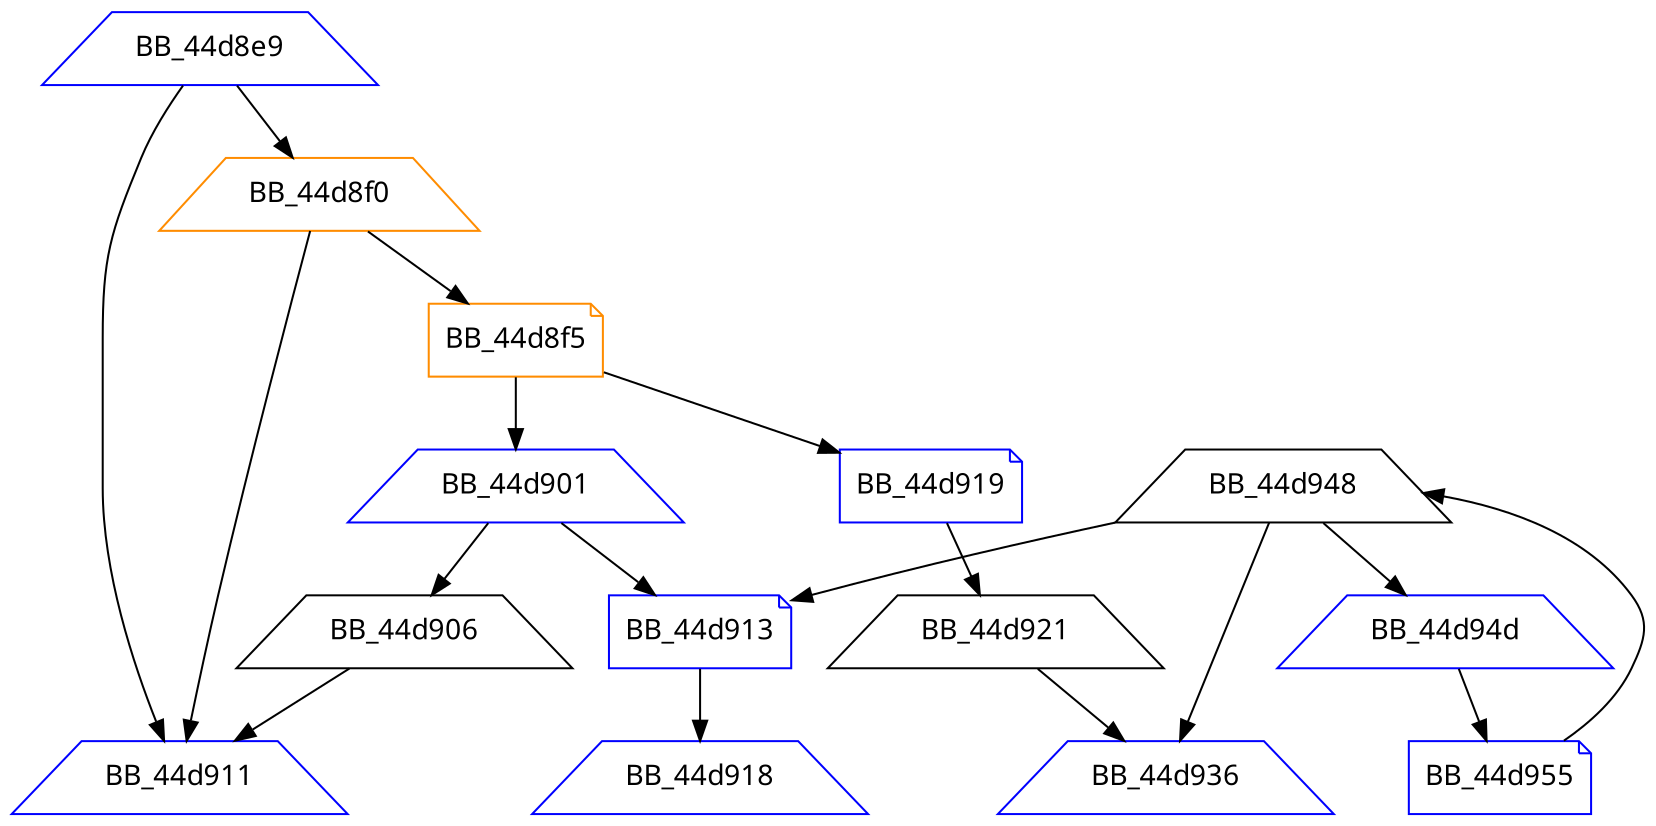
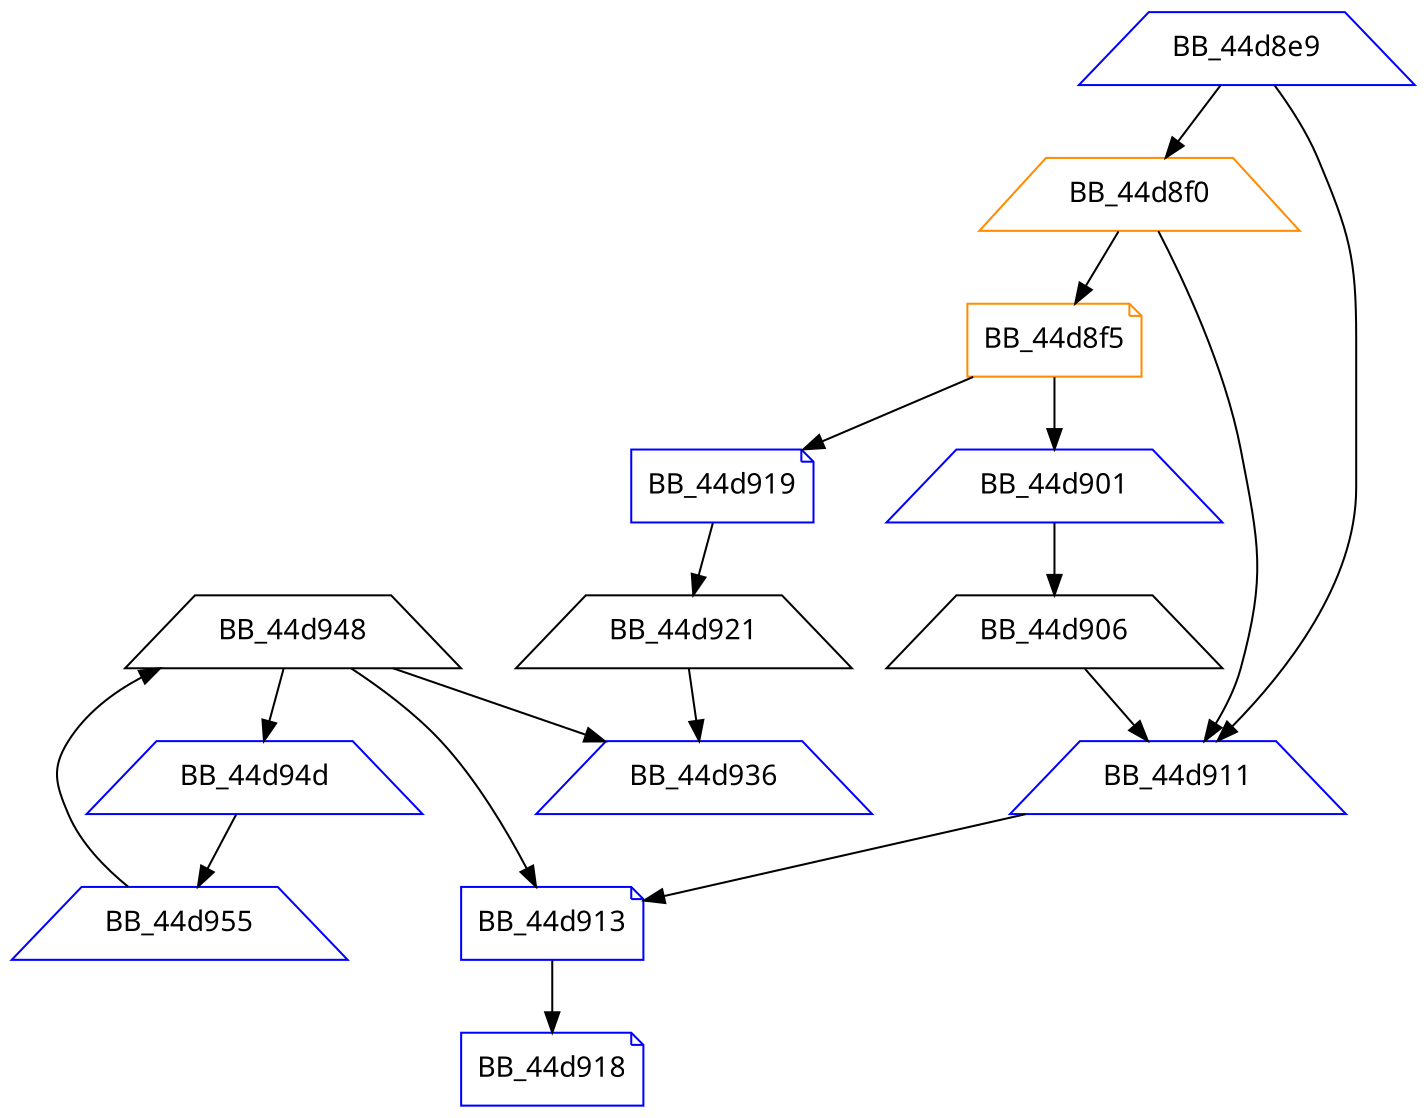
(600, 553) -> (845, 855)
(700, 778) -> (552, 1069)
(1500, 778) -> (180, 923)
